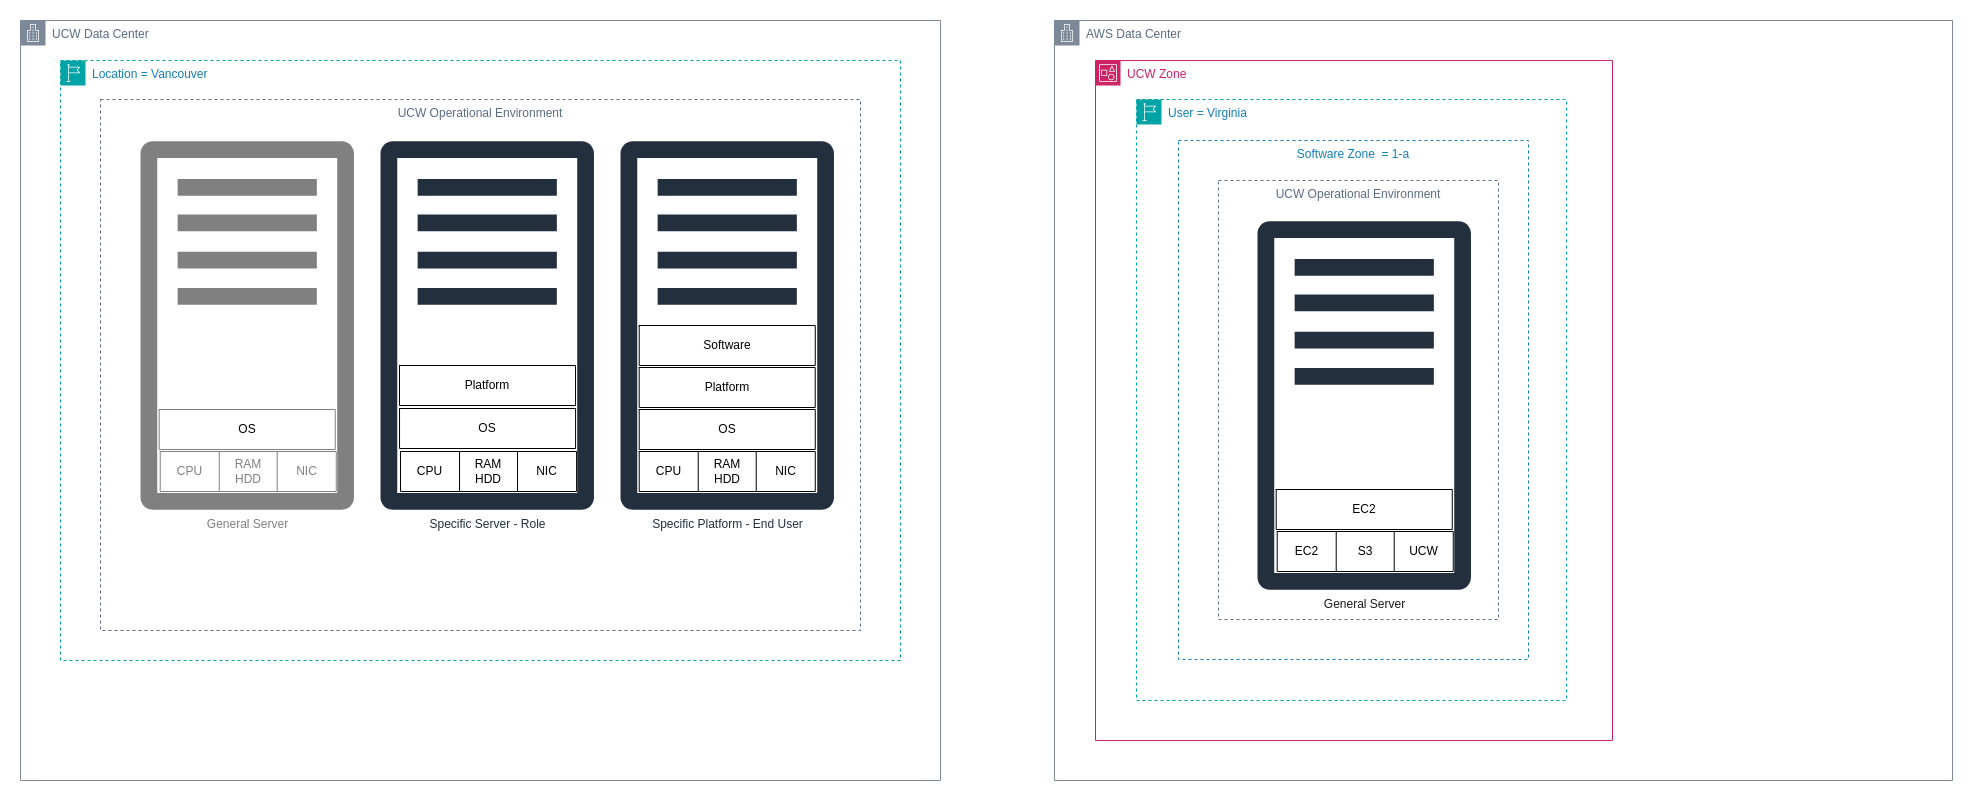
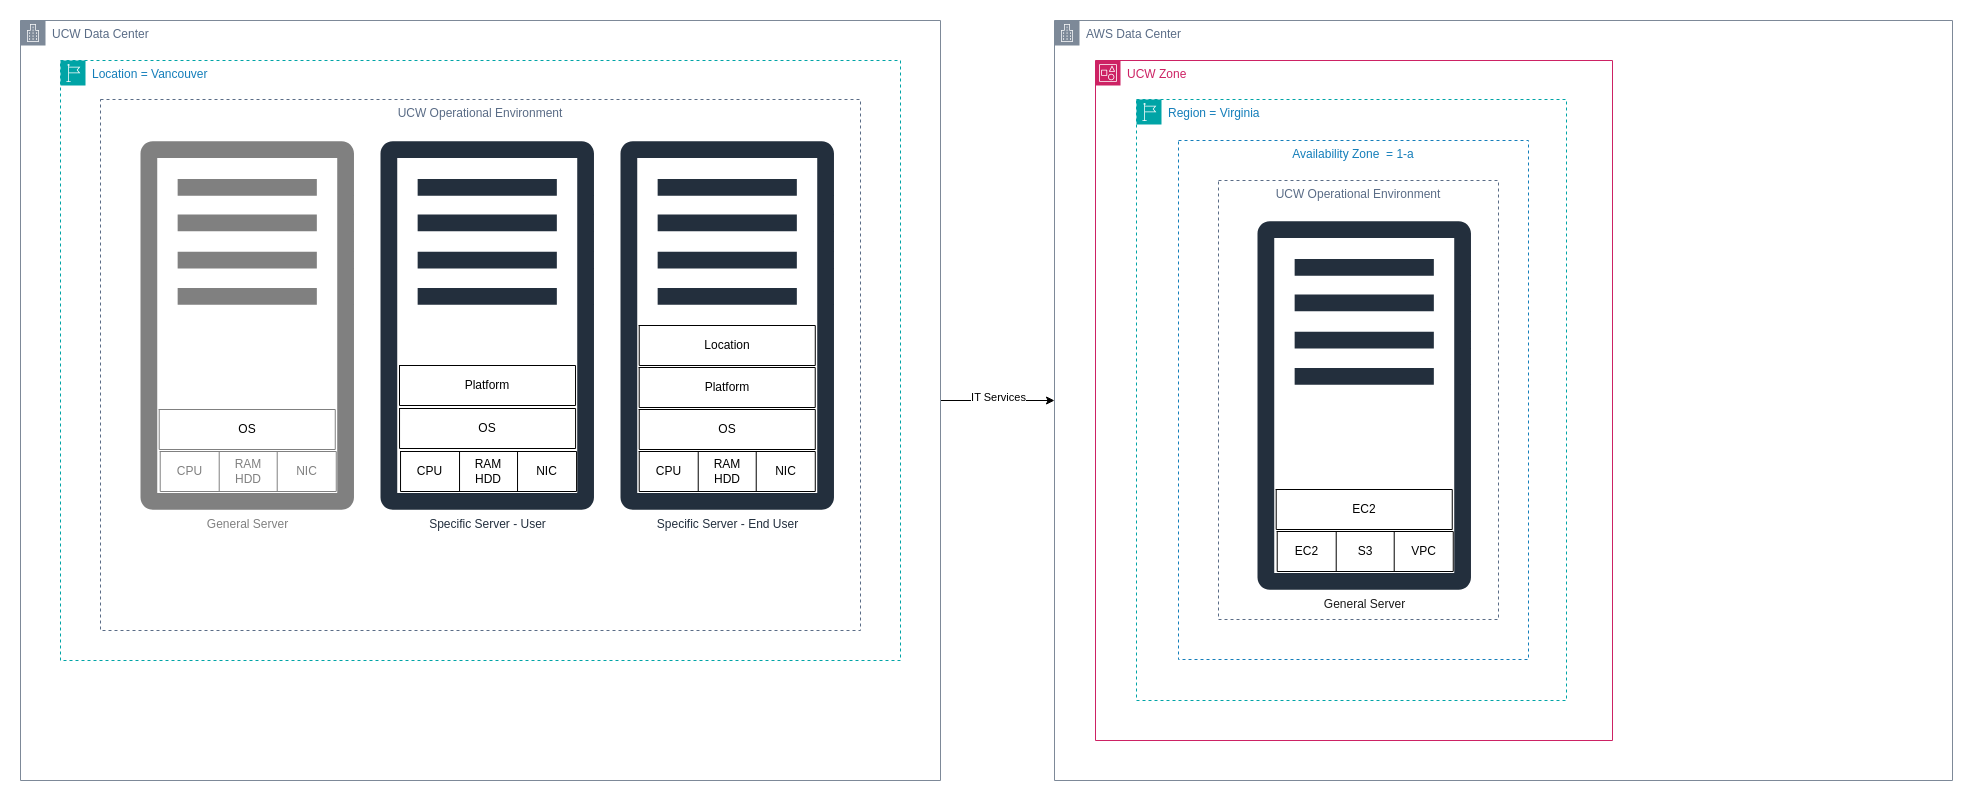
(1211, 114) -> (1216, 114)
(1354, 155) -> (1354, 155)
(728, 346) -> (728, 346)
none -> (995, 401)
(488, 525) -> (488, 525)
(728, 525) -> (728, 525)
(1424, 552) -> (1424, 552)
